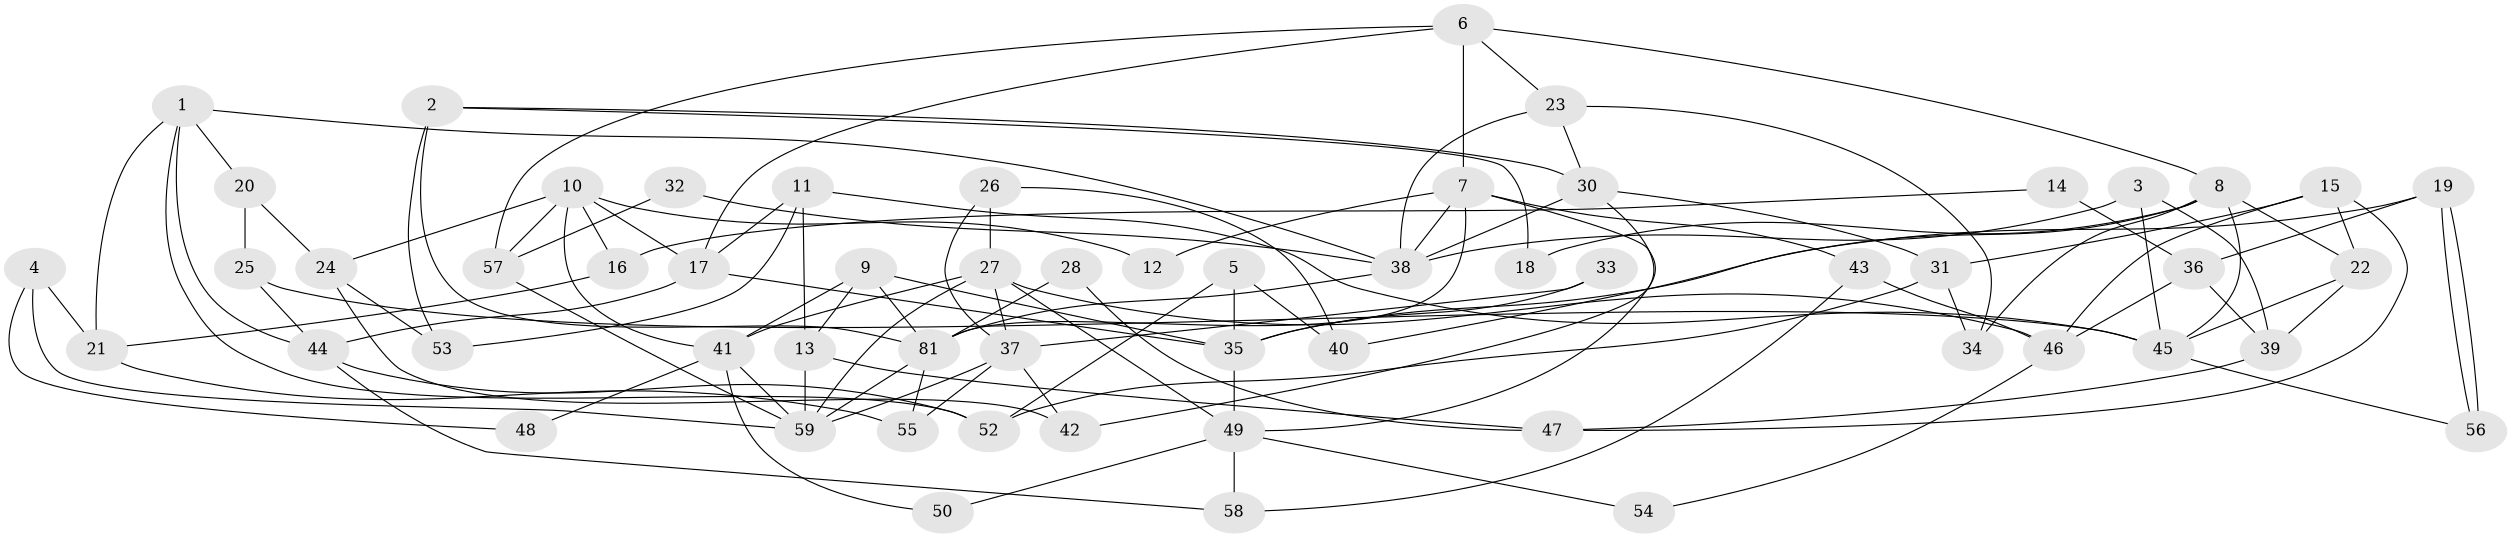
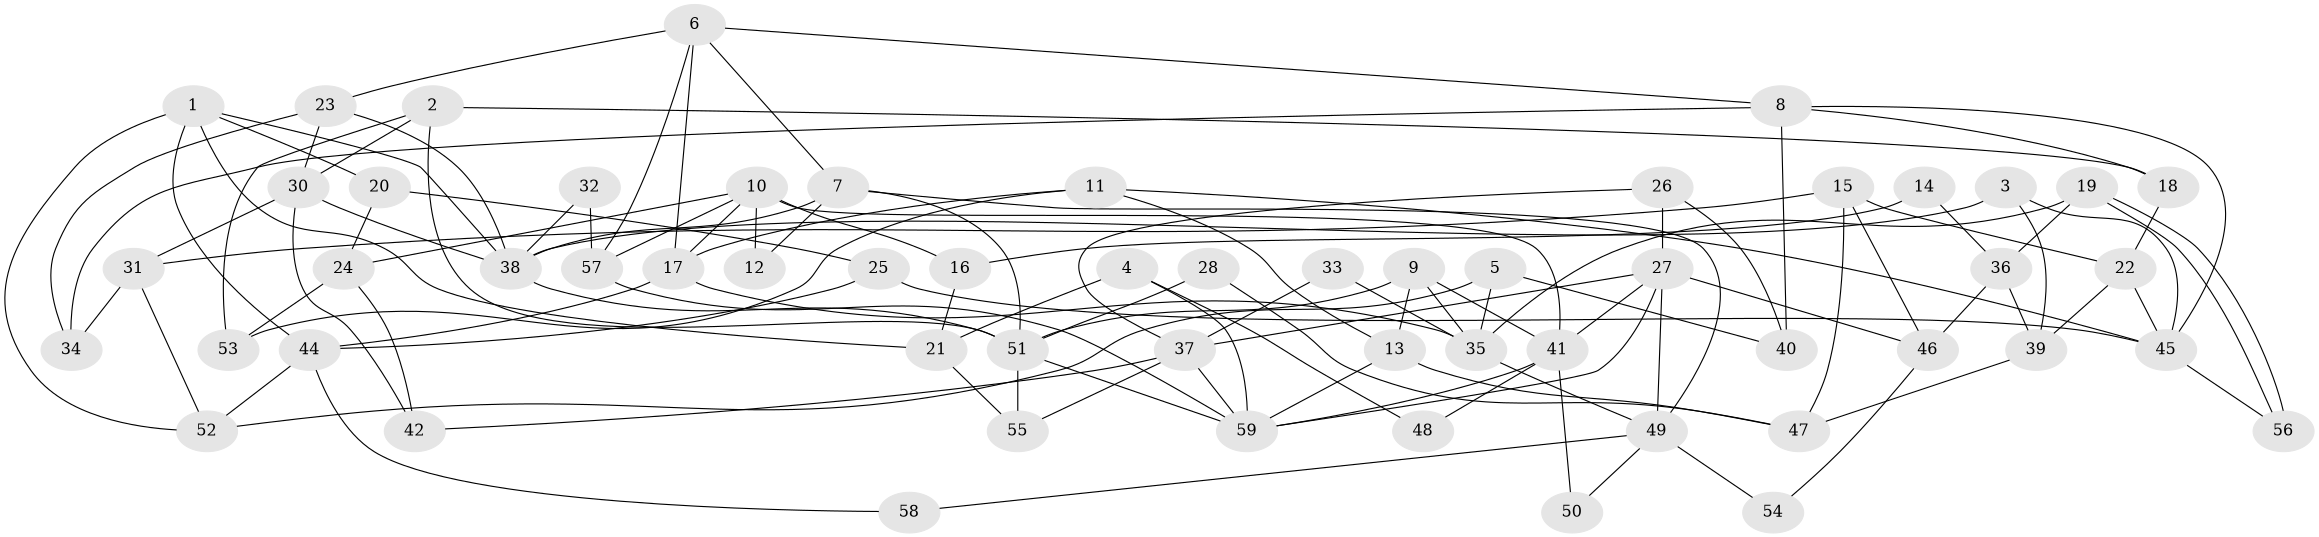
(2291, 228) -> (2143, 236)
(1860, 269) -> none
(929, 350) -> (1018, 350)
